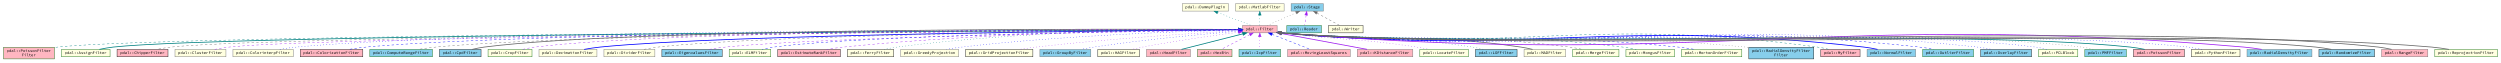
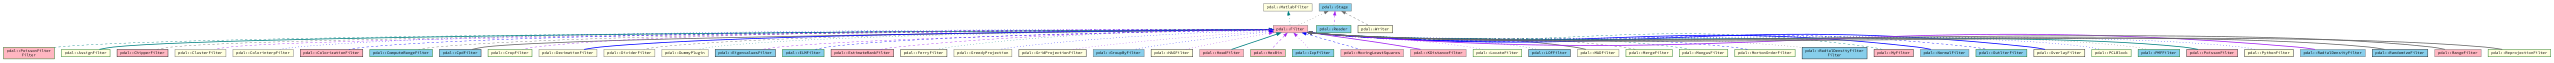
(1234, 19) -> (983, 34)
(1637, 37) -> (1679, 37)
(750, 53) -> (803, 53)
(2006, 53) -> (2059, 53)
